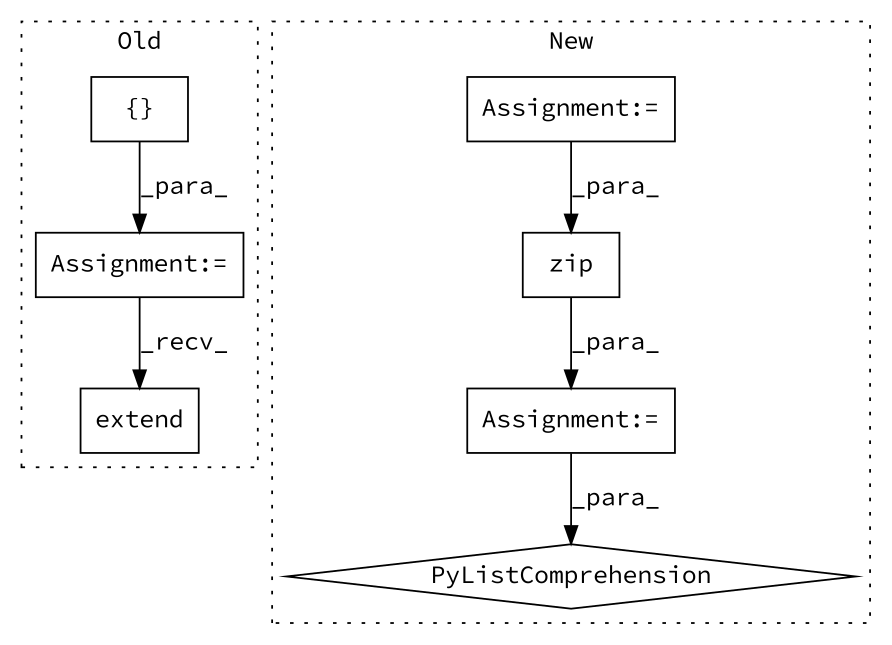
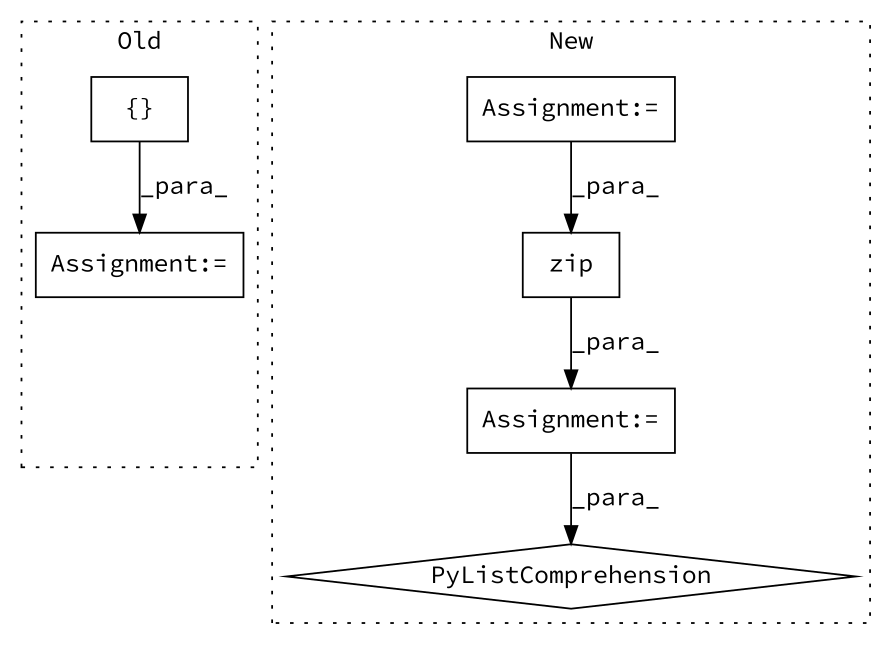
(140, 421) -> none
